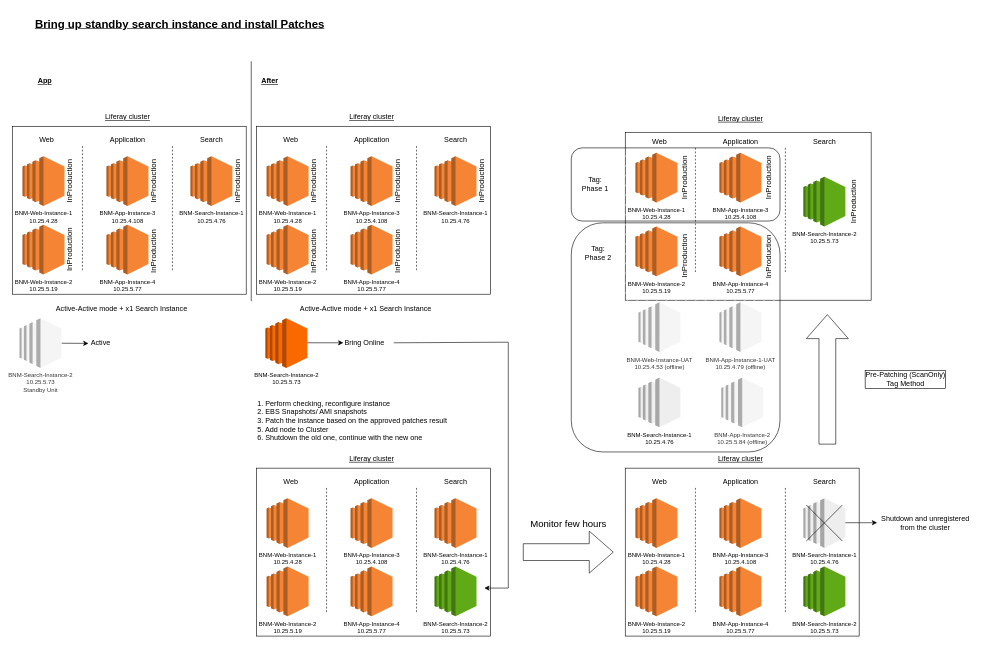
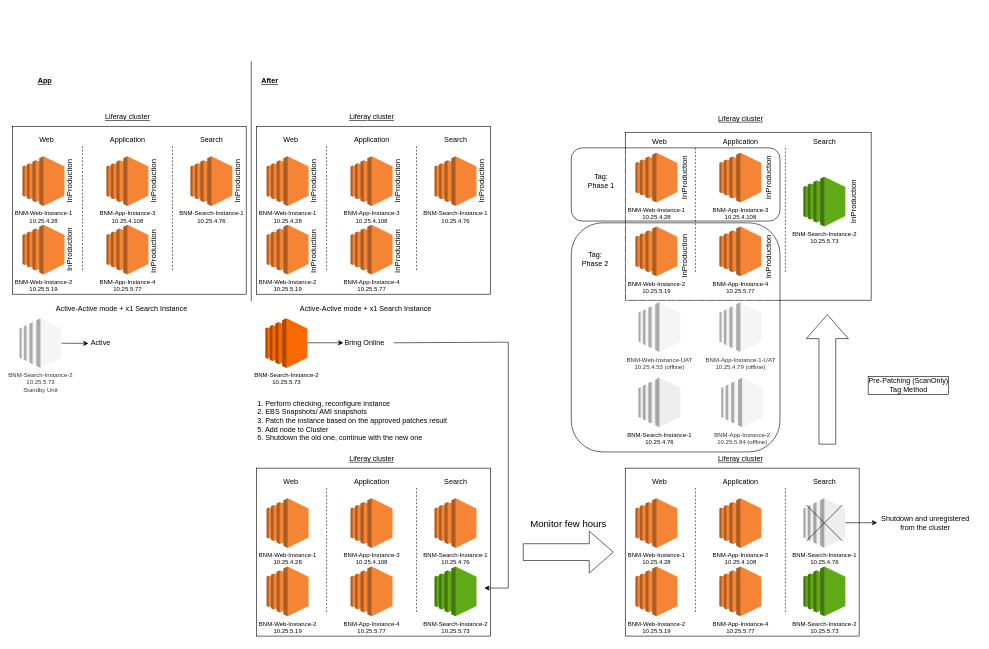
(180, 24) -> none
(596, 185) -> (602, 182)
(599, 254) -> (596, 260)
(906, 380) -> (909, 386)
